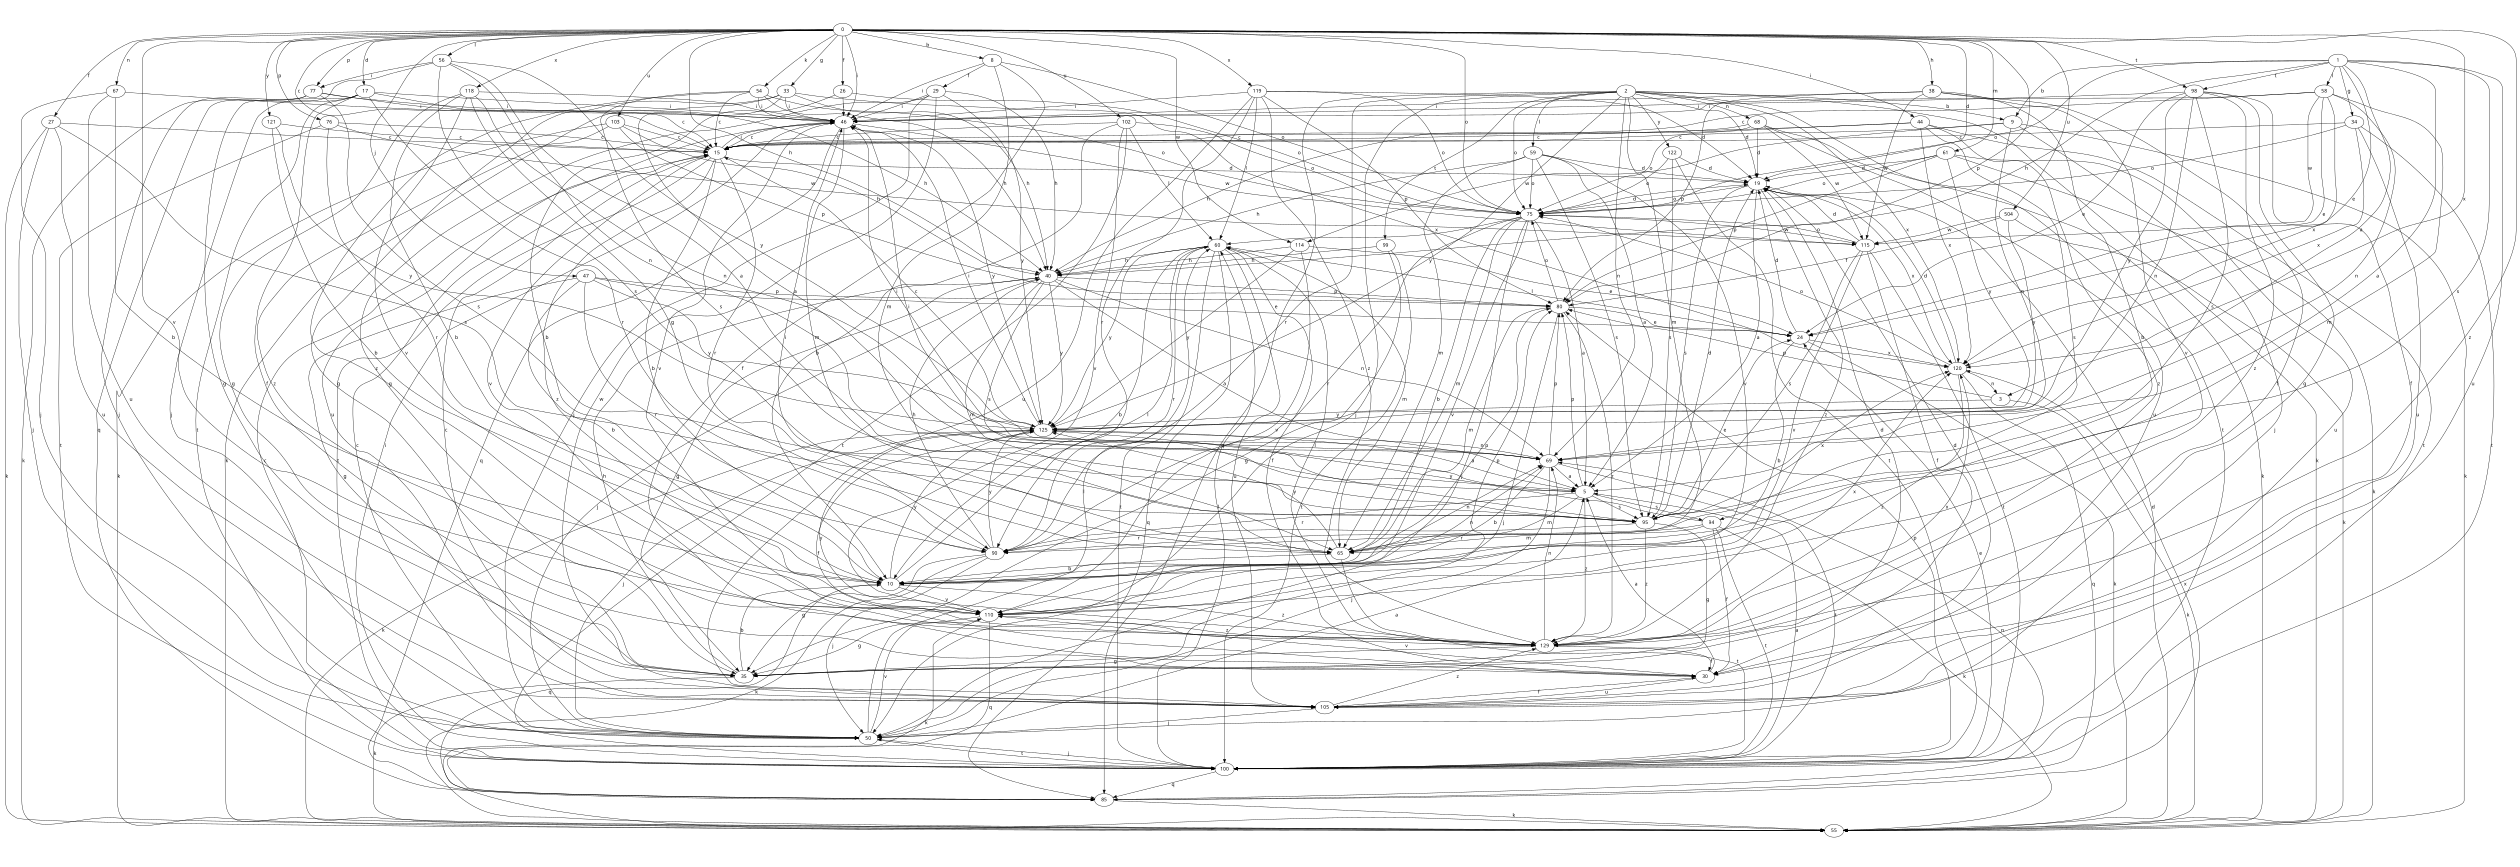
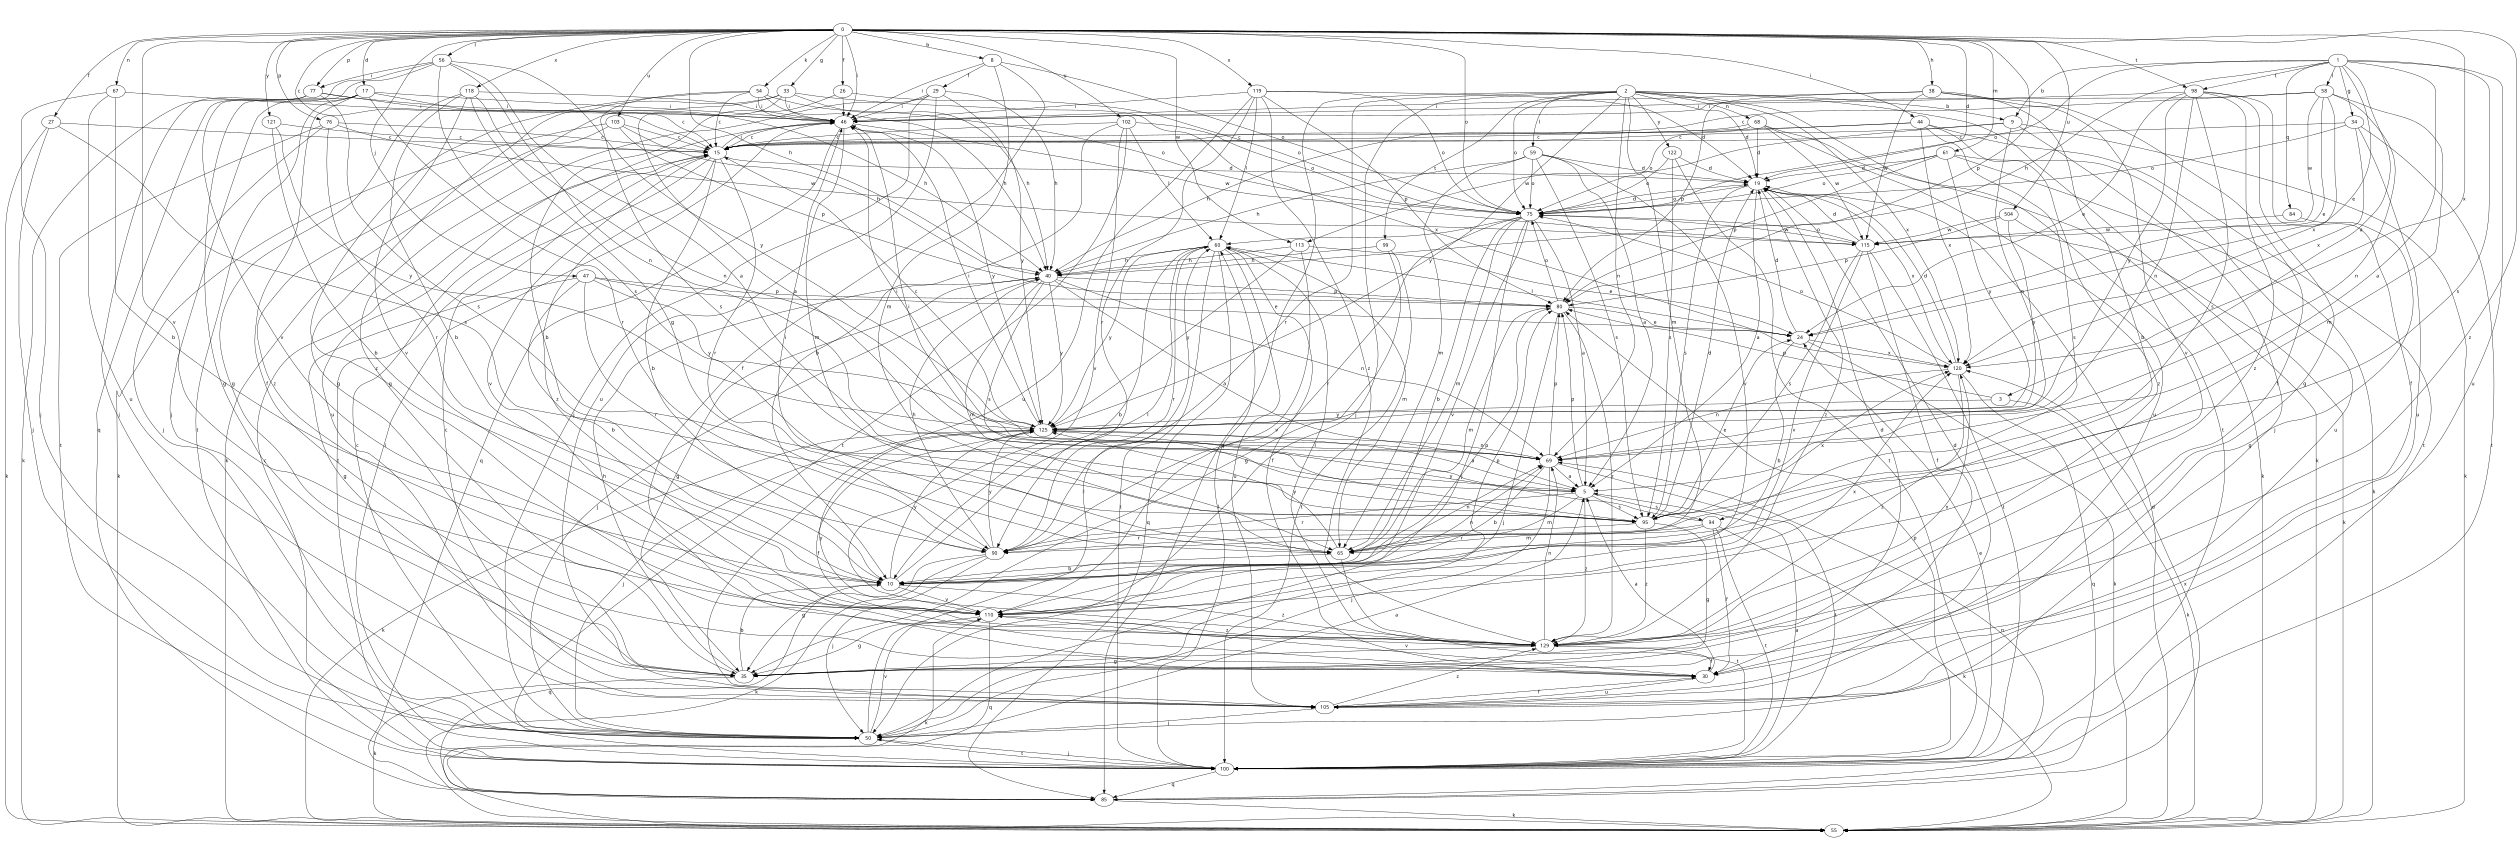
none -> (2292, 215)
(1300, 245) -> (1300, 245)
(1846, 261) -> (1846, 261)
(1982, 379) -> (1762, 401)
(651, 394) -> (381, 444)
(602, 399) -> (602, 399)
none -> (289, 564)
(515, 693) -> none
